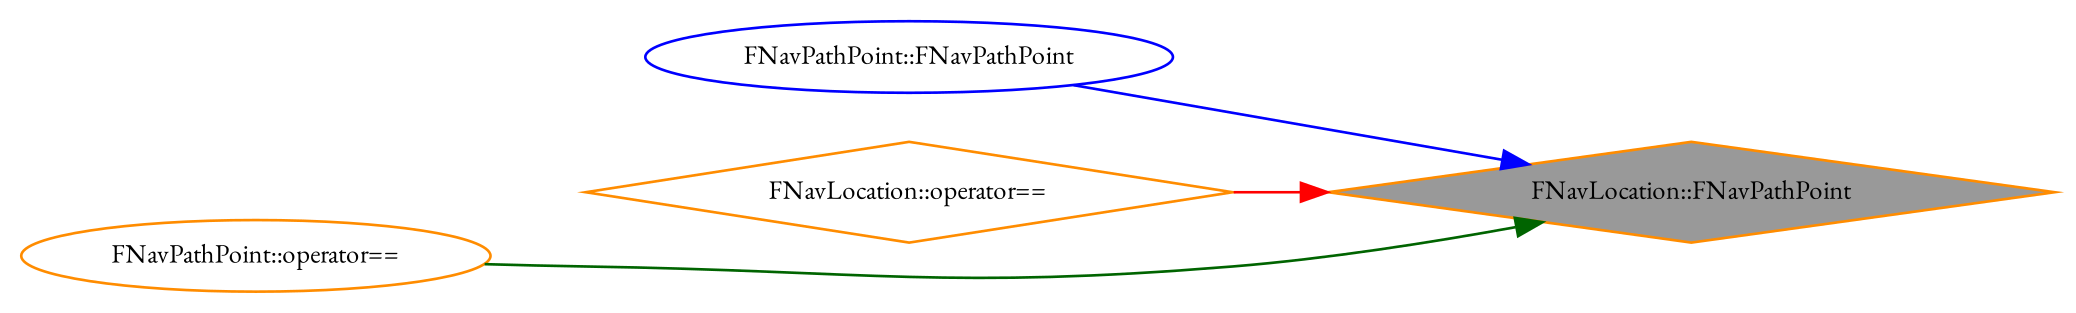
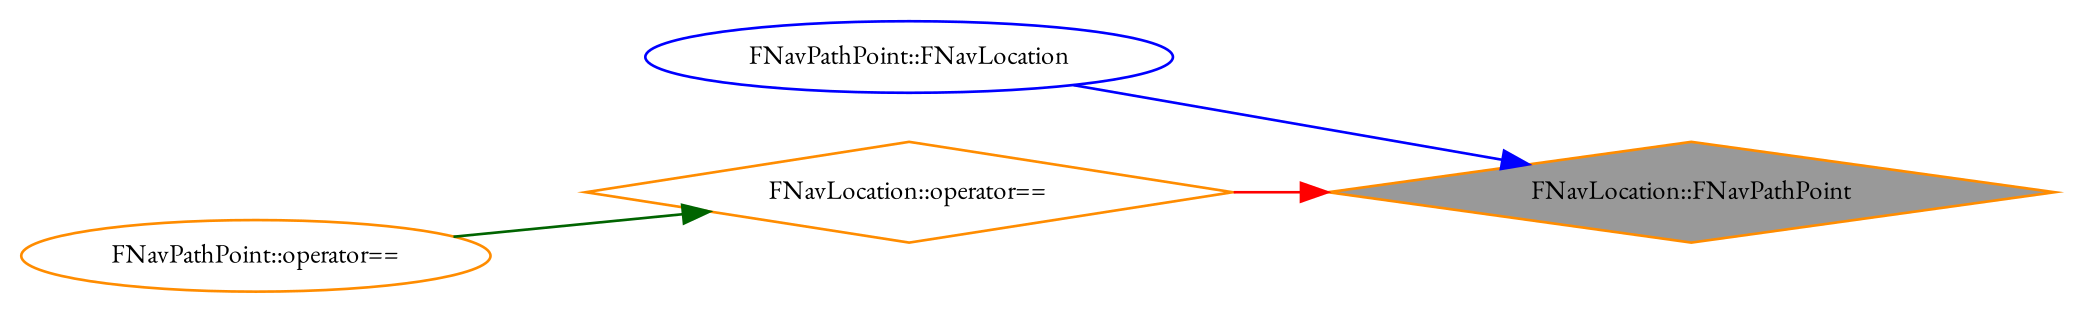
(909, 57) -> (909, 57)
(1002, 278) -> (568, 225)
